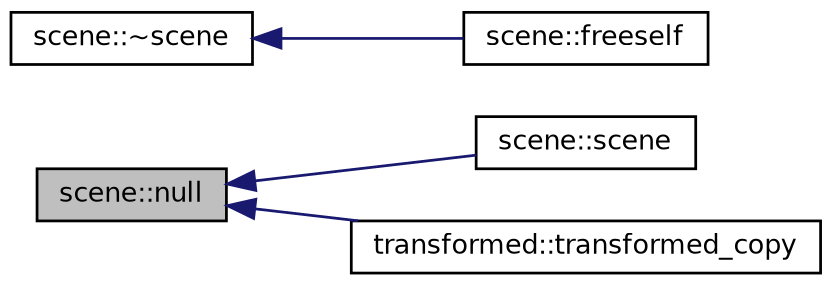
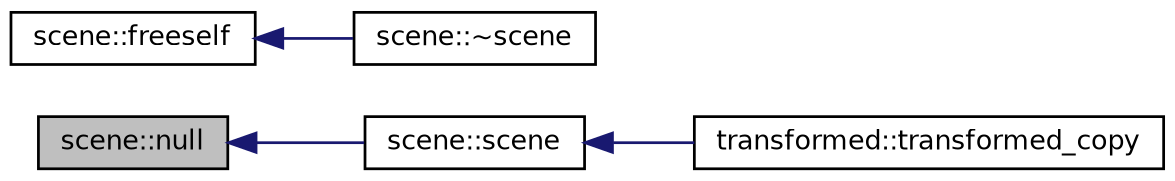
(373, 38) -> (318, 38)
(307, 215) -> (654, 143)
